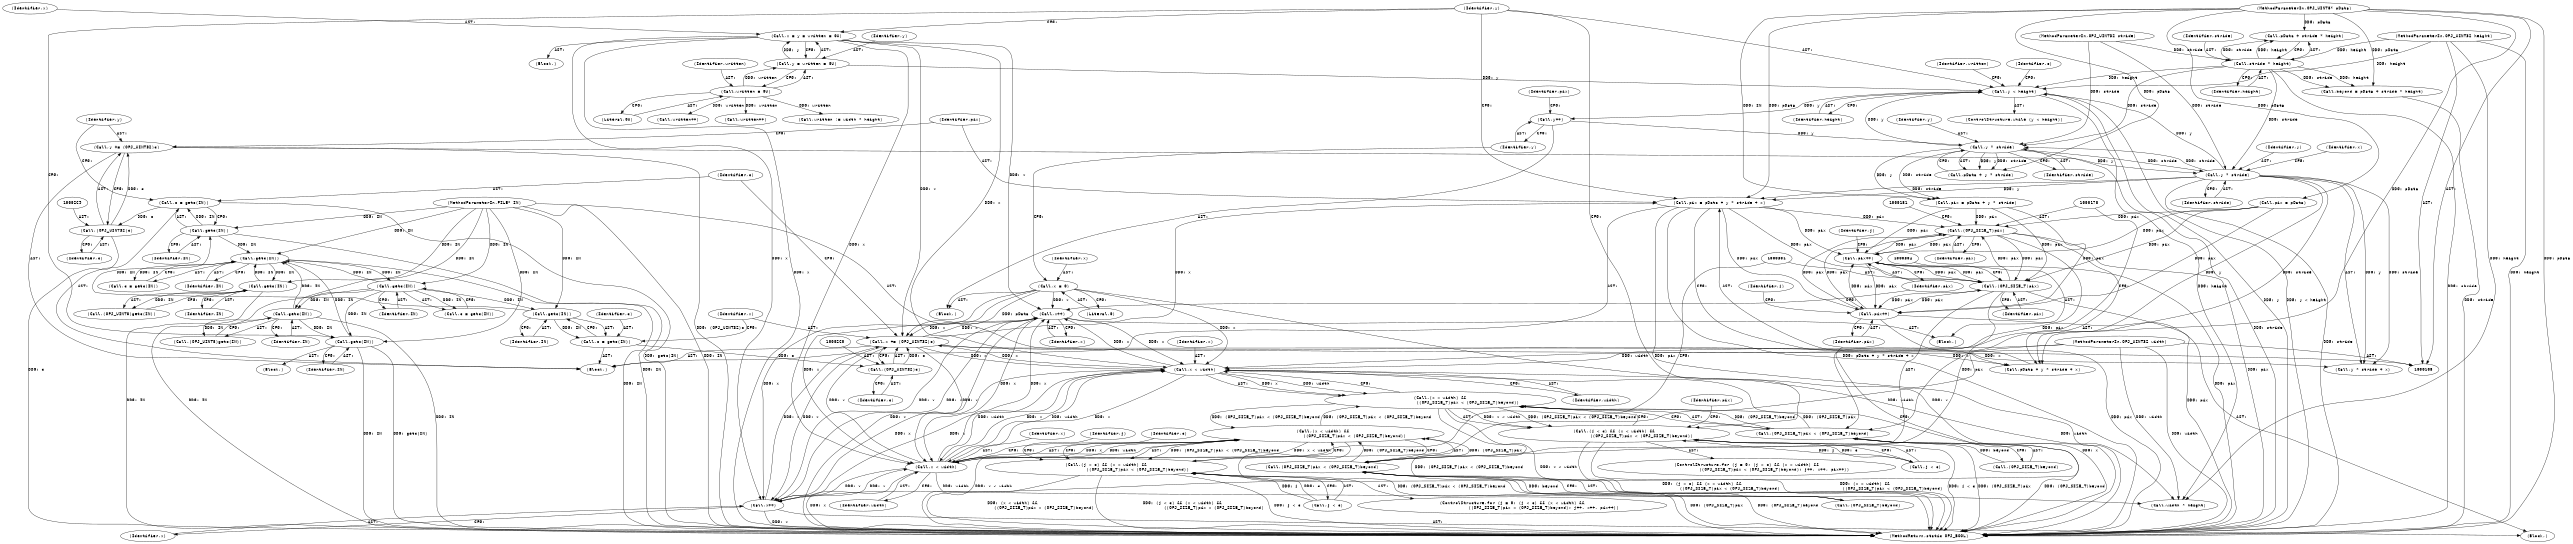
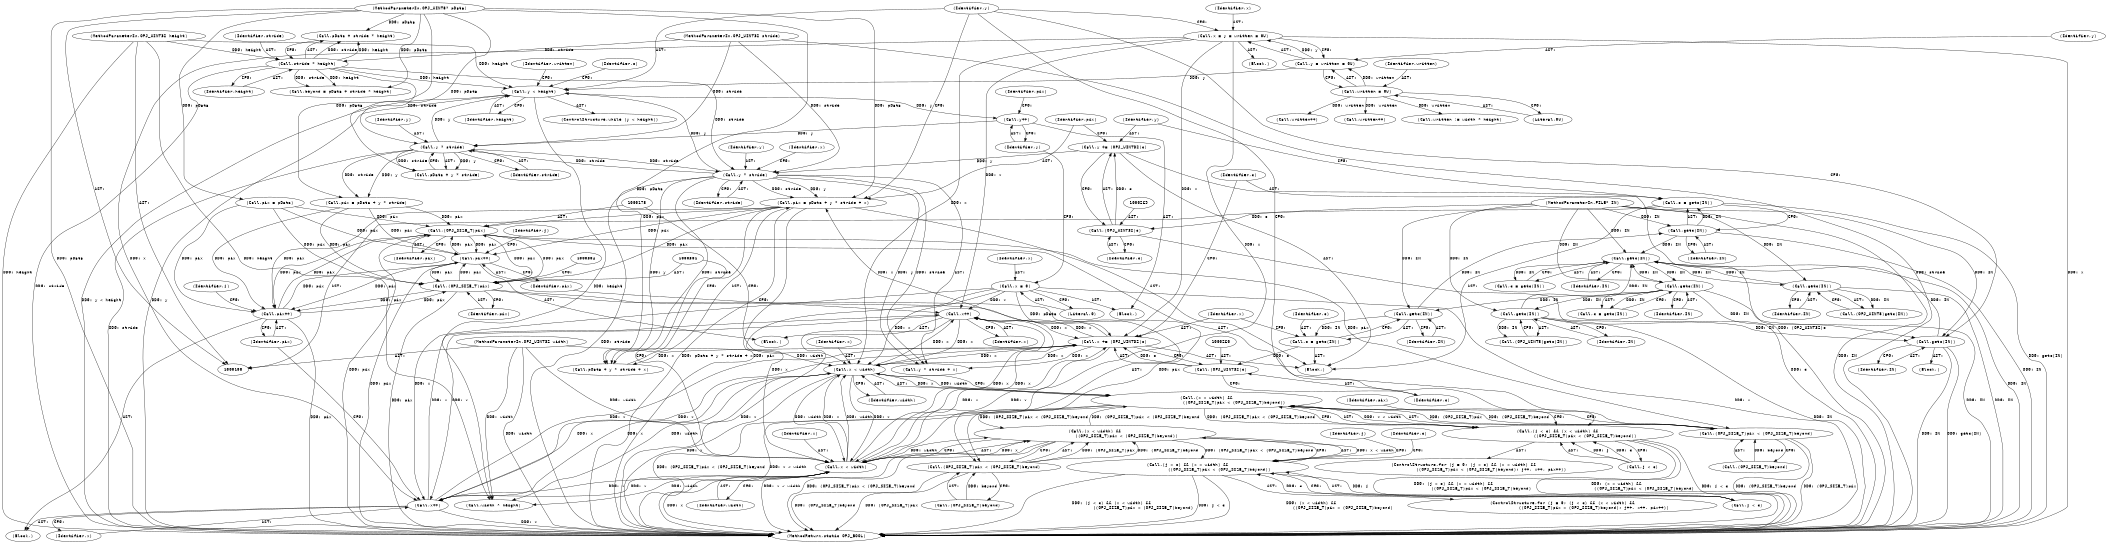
(1752, 106) -> (350, 106)
(1898, 203) -> none
(2459, 520) -> (1898, 338)
